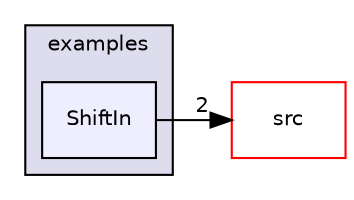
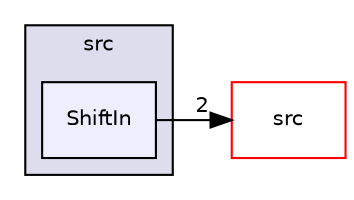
(99, 45) -> (99, 45)
